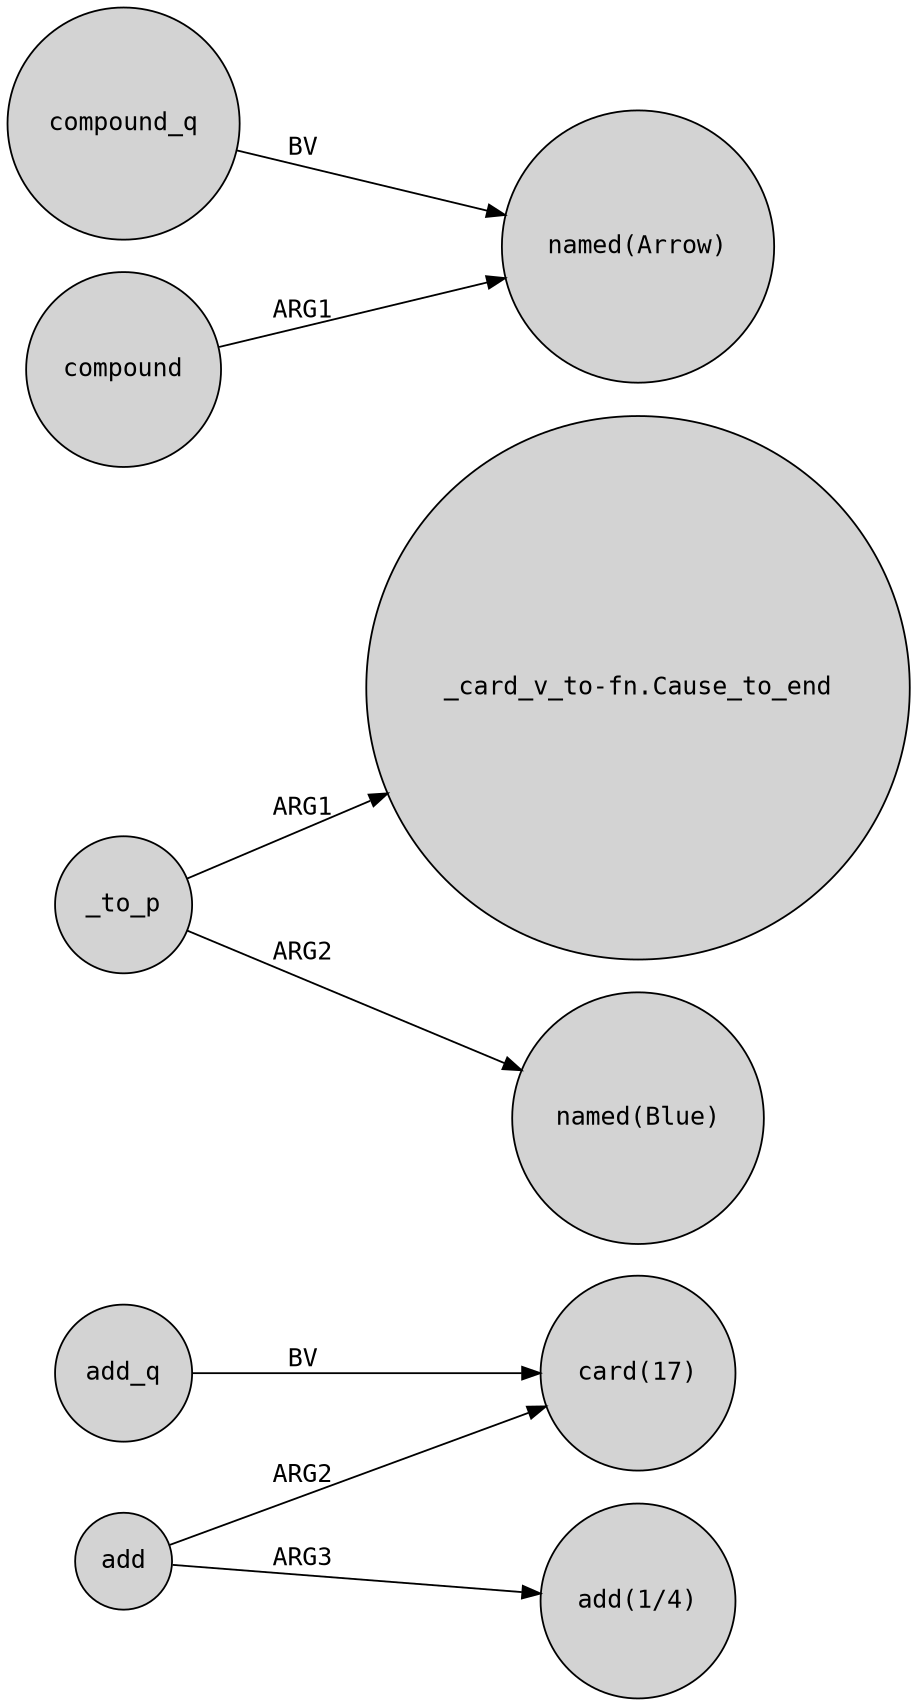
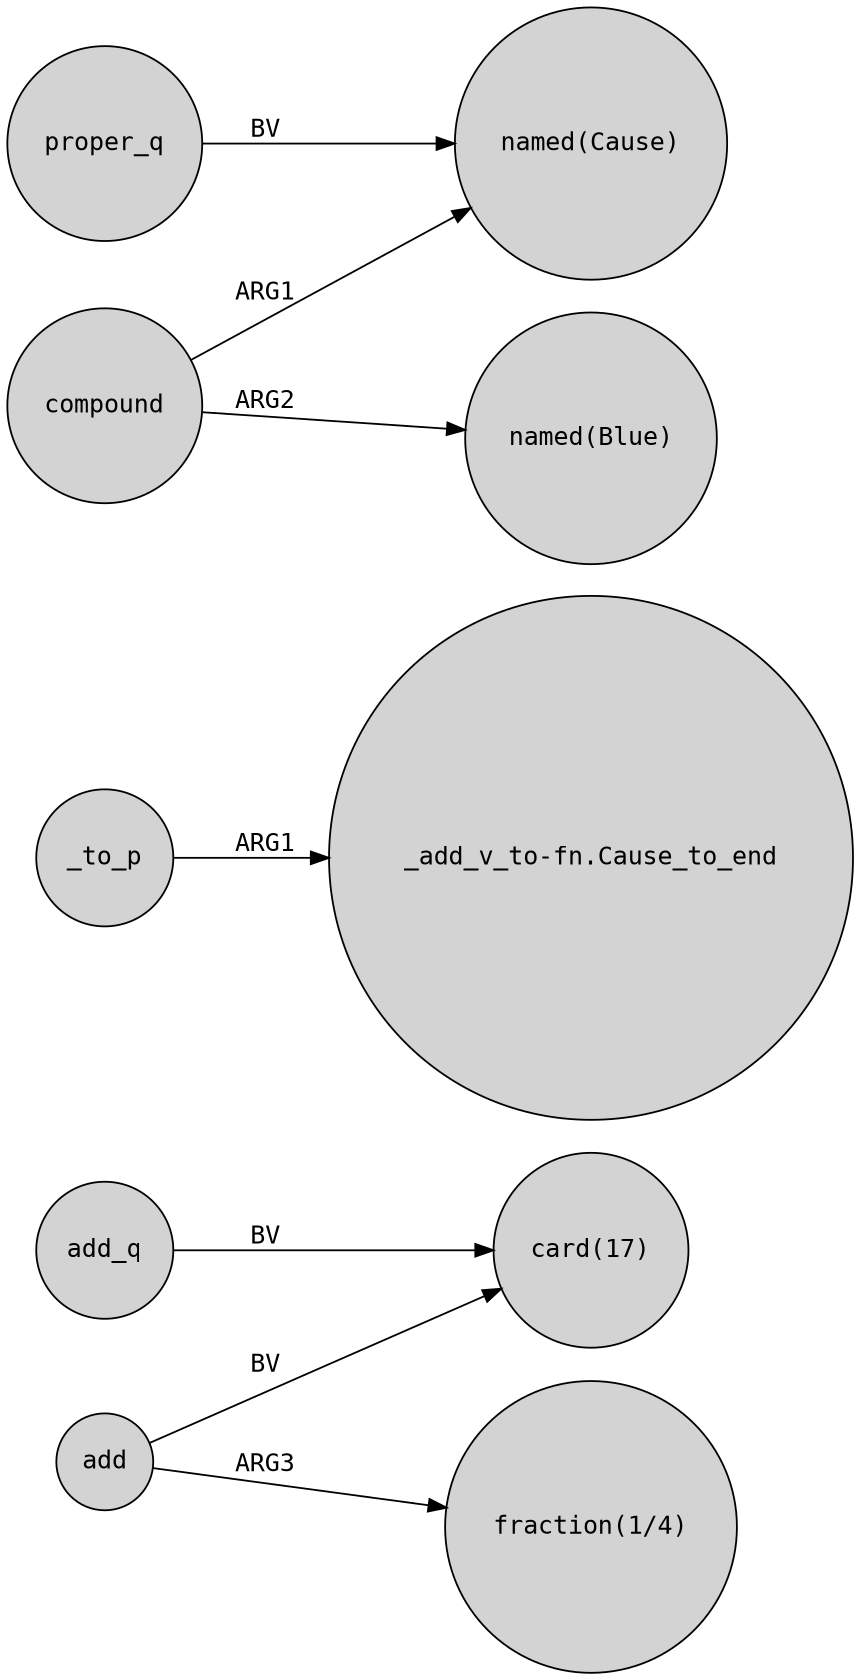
(124, 124) -> (105, 144)
(638, 247) -> (591, 144)
(638, 688) -> (591, 858)
(346, 997) -> (325, 420)
(303, 1475) -> (266, 1365)
(638, 1601) -> (591, 1527)
